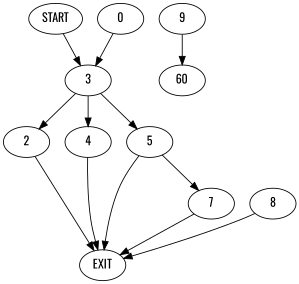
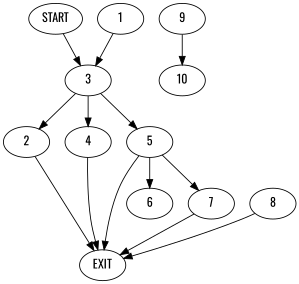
(121, 19) -> (121, 19)
(182, 80) -> (182, 80)
none -> (150, 204)
